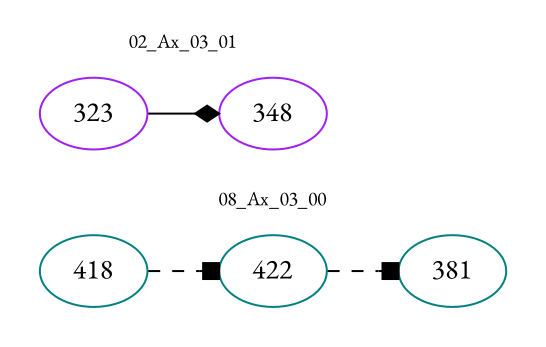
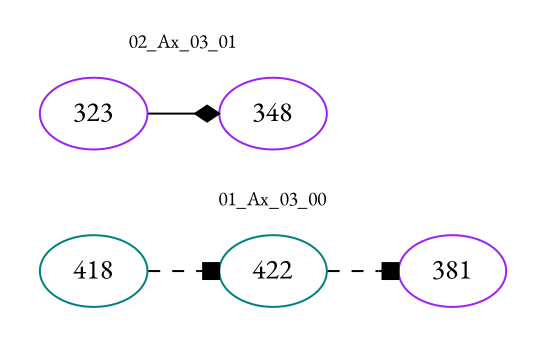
(273, 200) -> (273, 200)
(452, 271) -> (452, 271)
